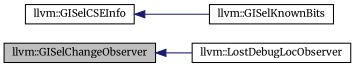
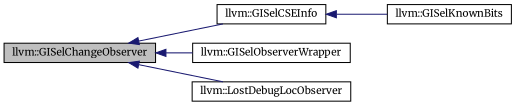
none -> (181, 32)
none -> (271, 53)
